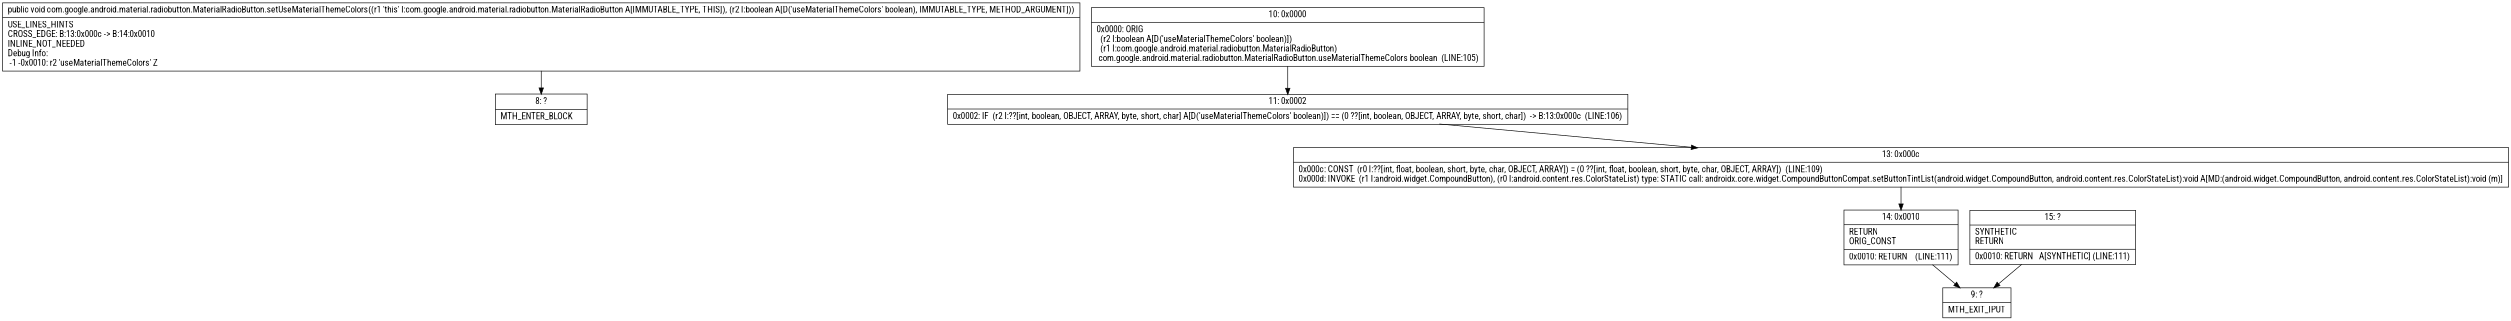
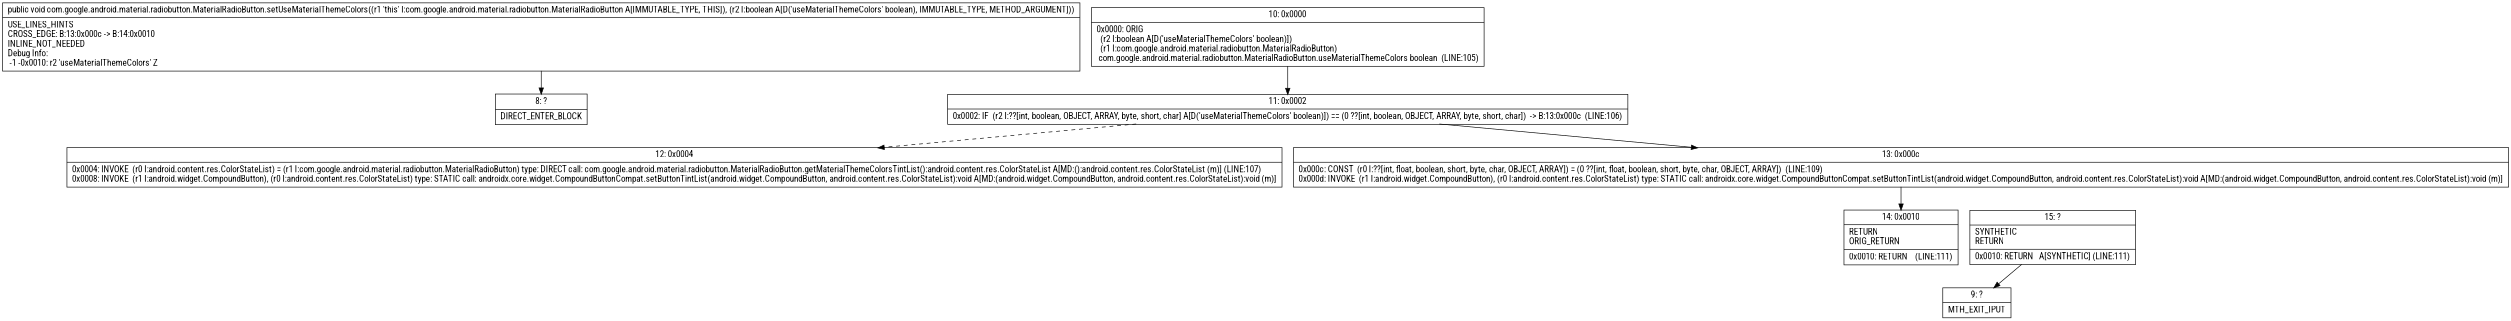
(537, 117) -> (541, 117)
none -> (674, 167)
(1873, 242) -> (1875, 242)
(1944, 274) -> none
